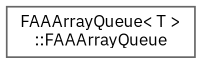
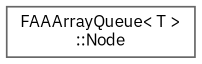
(101, 32) -> (101, 32)
